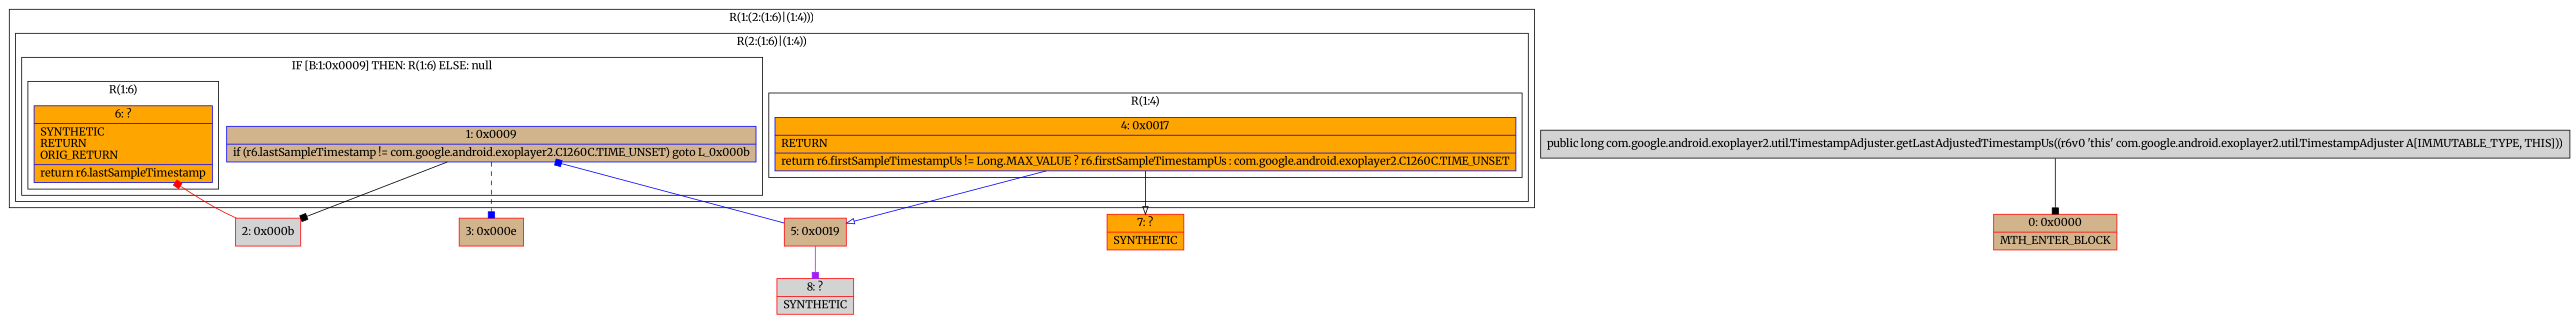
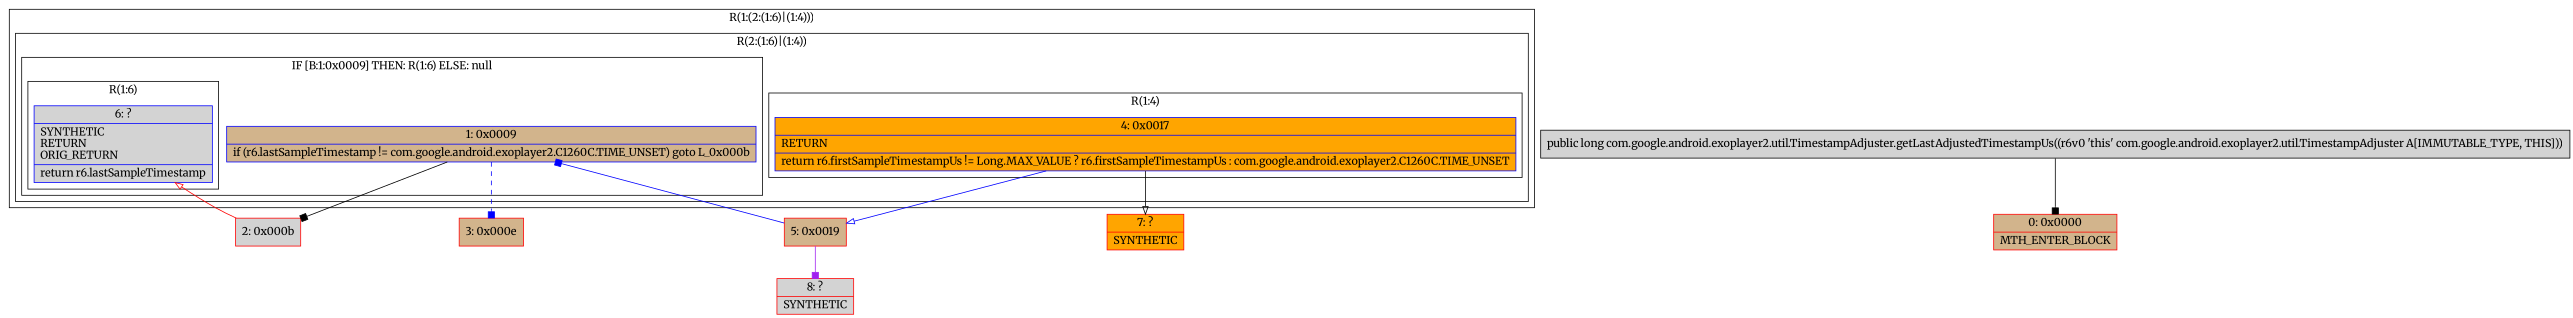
(123, 144) -> (123, 144)
(208, 204) -> (208, 204)
